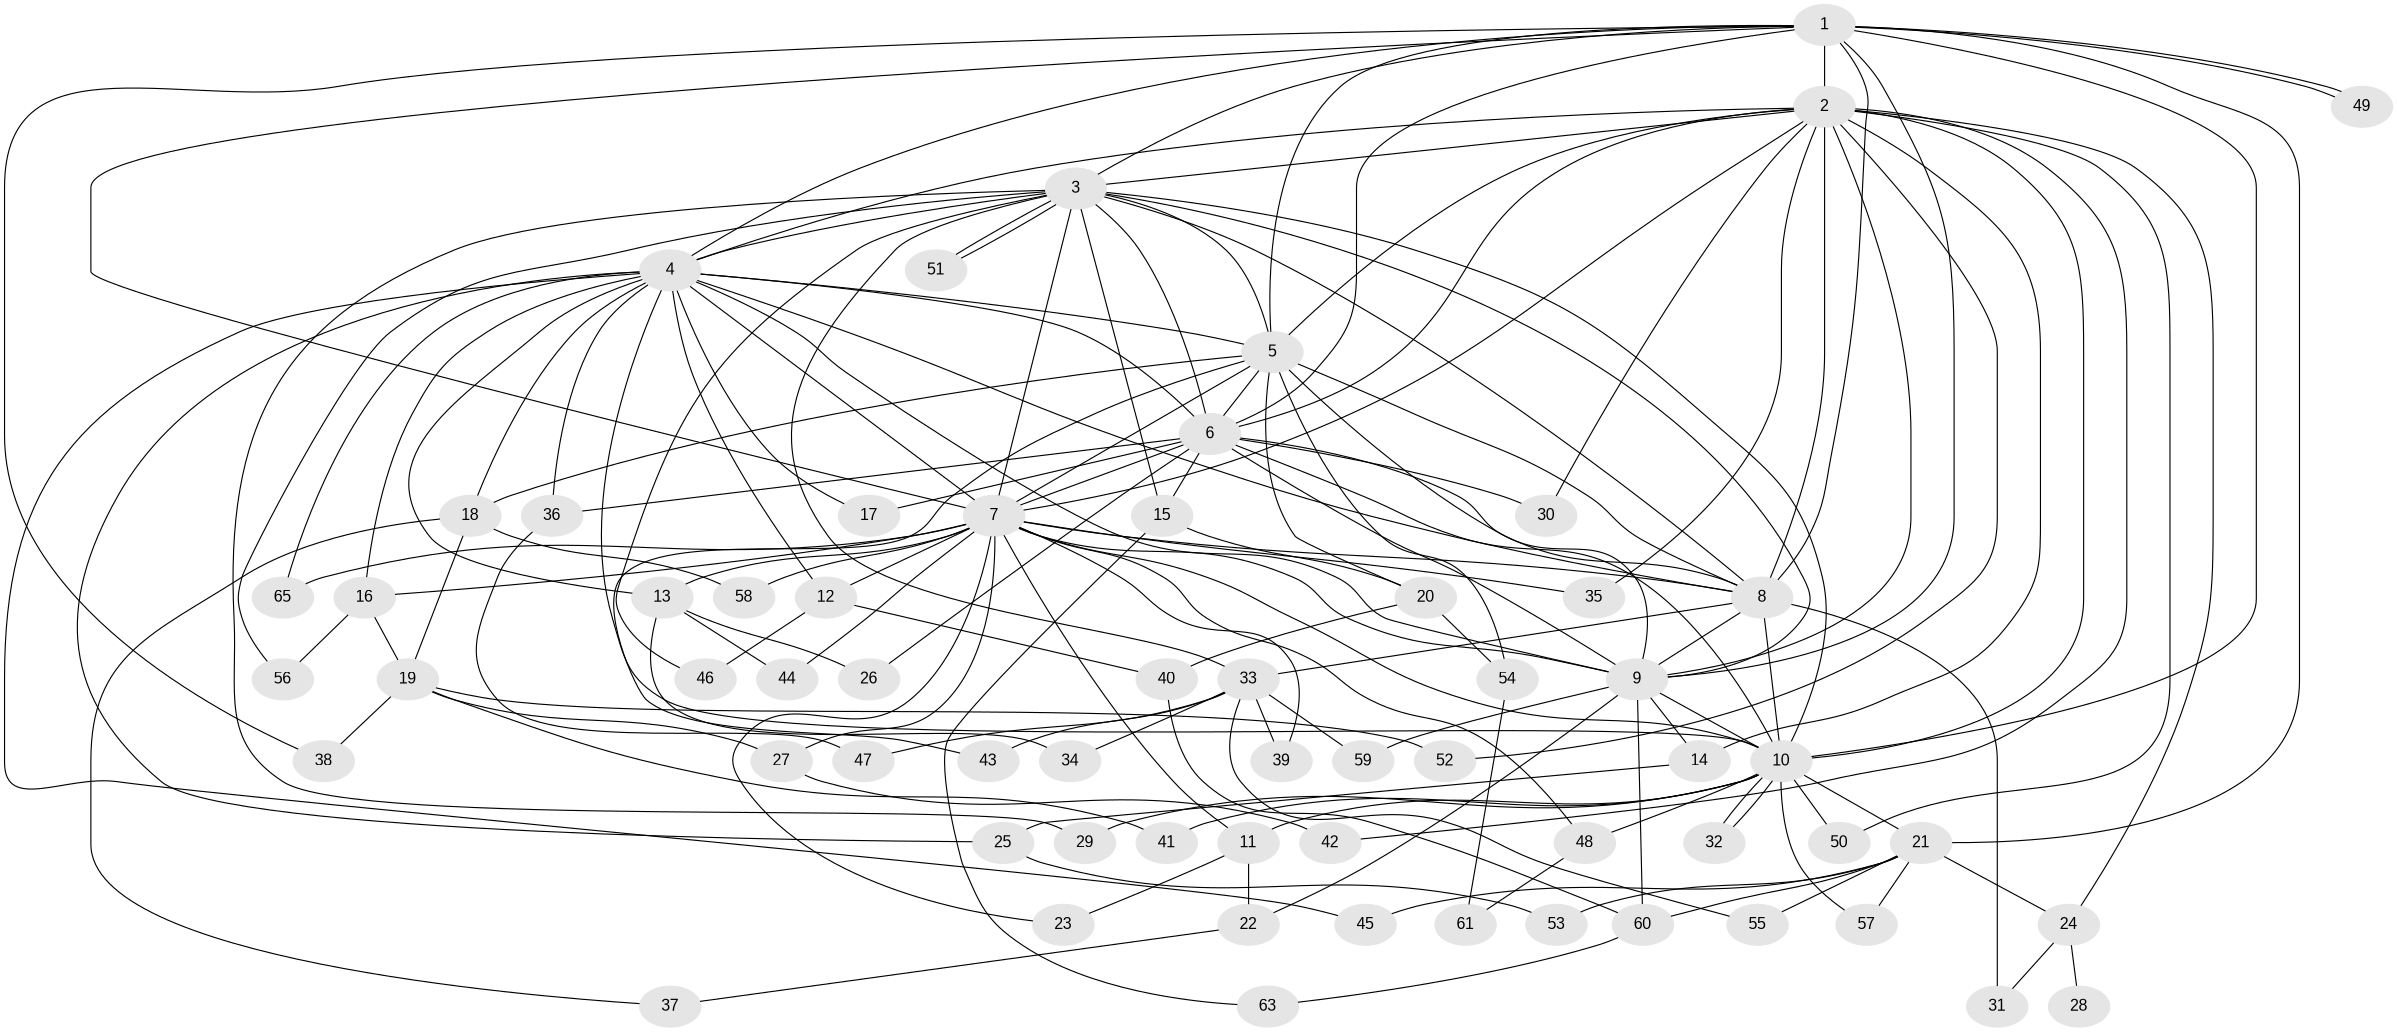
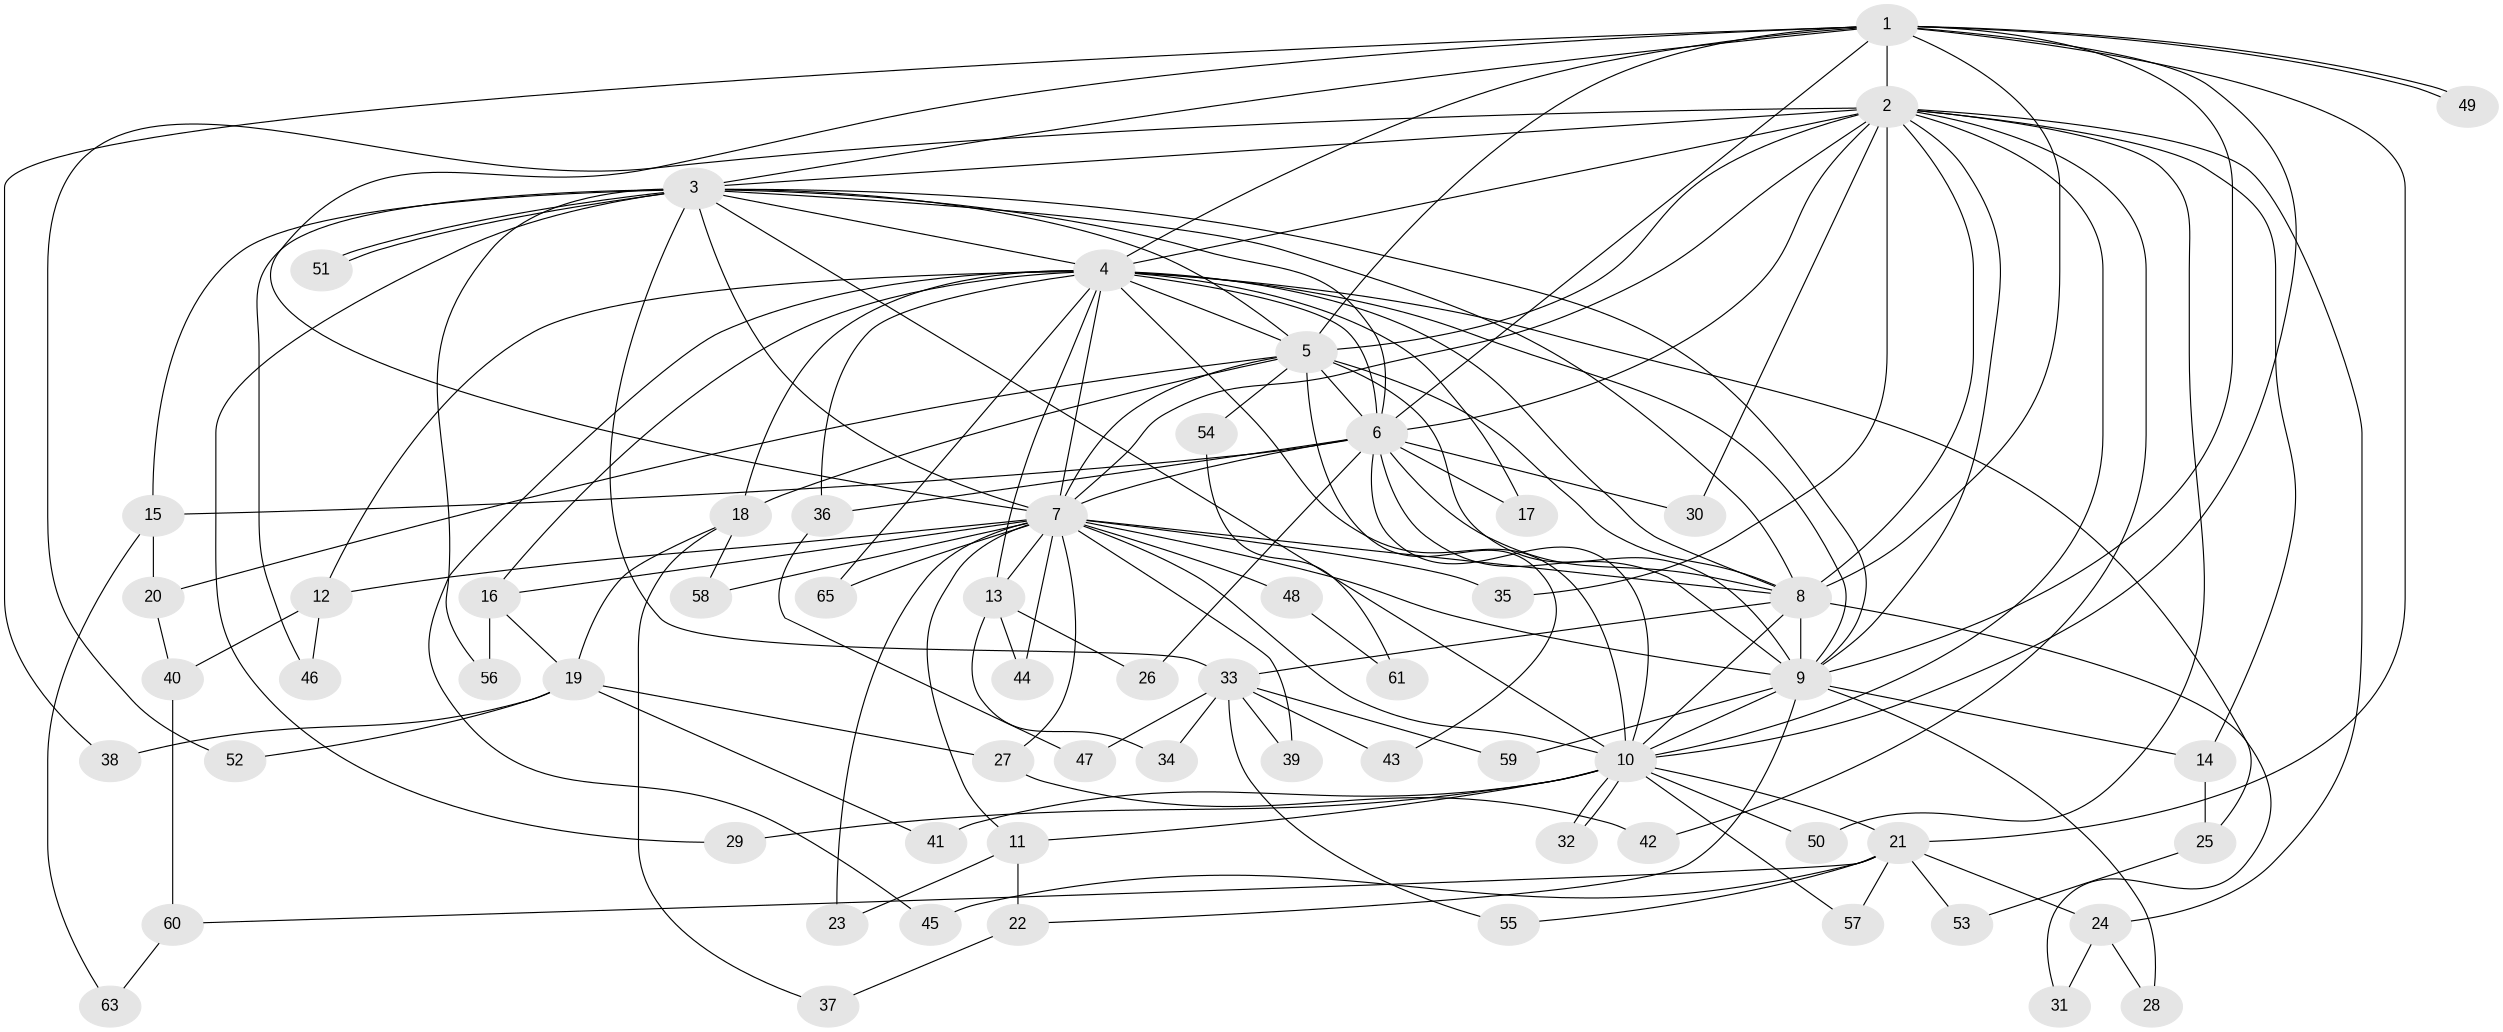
(1457, 629) -> none
(1640, 792) -> (2037, 796)
(1659, 814) -> none
